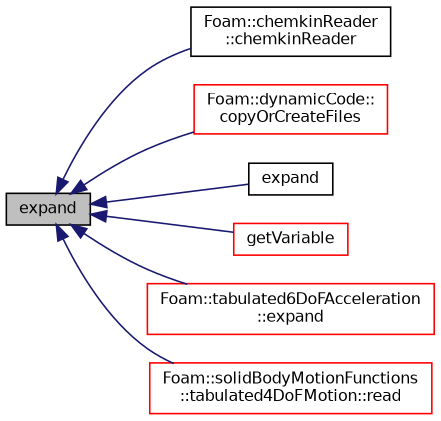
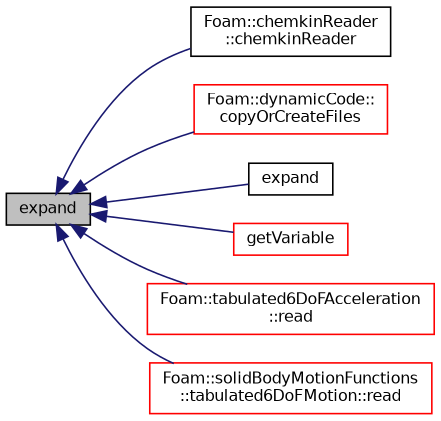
(291, 309) -> (291, 309)
(291, 388) -> (291, 388)
